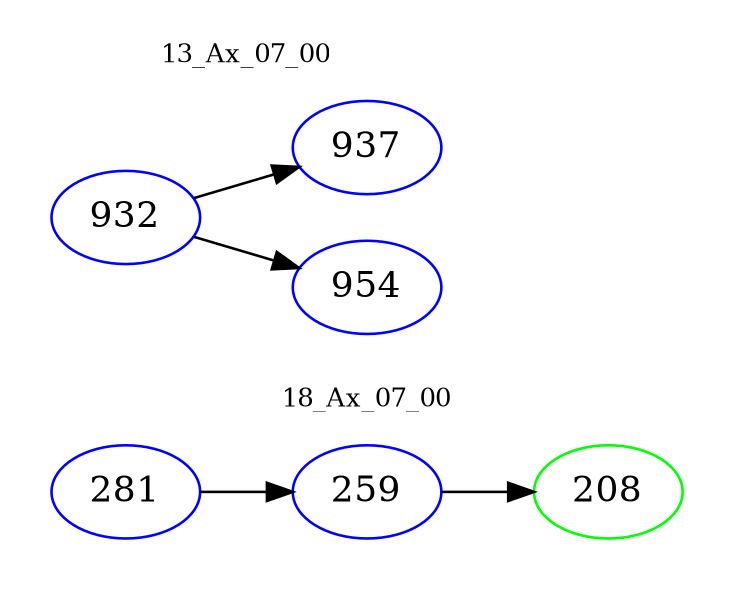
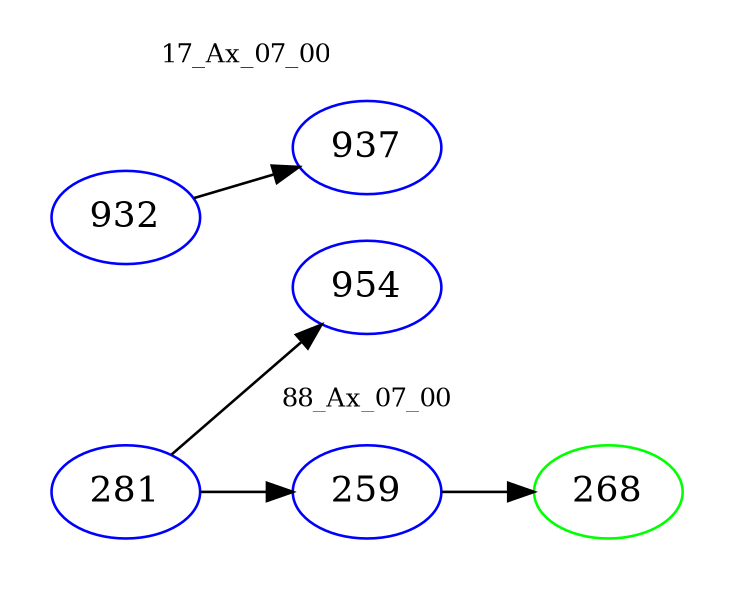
(246, 56) -> (246, 56)
(234, 249) -> (236, 398)
(367, 400) -> (367, 400)
(608, 492) -> (608, 492)
